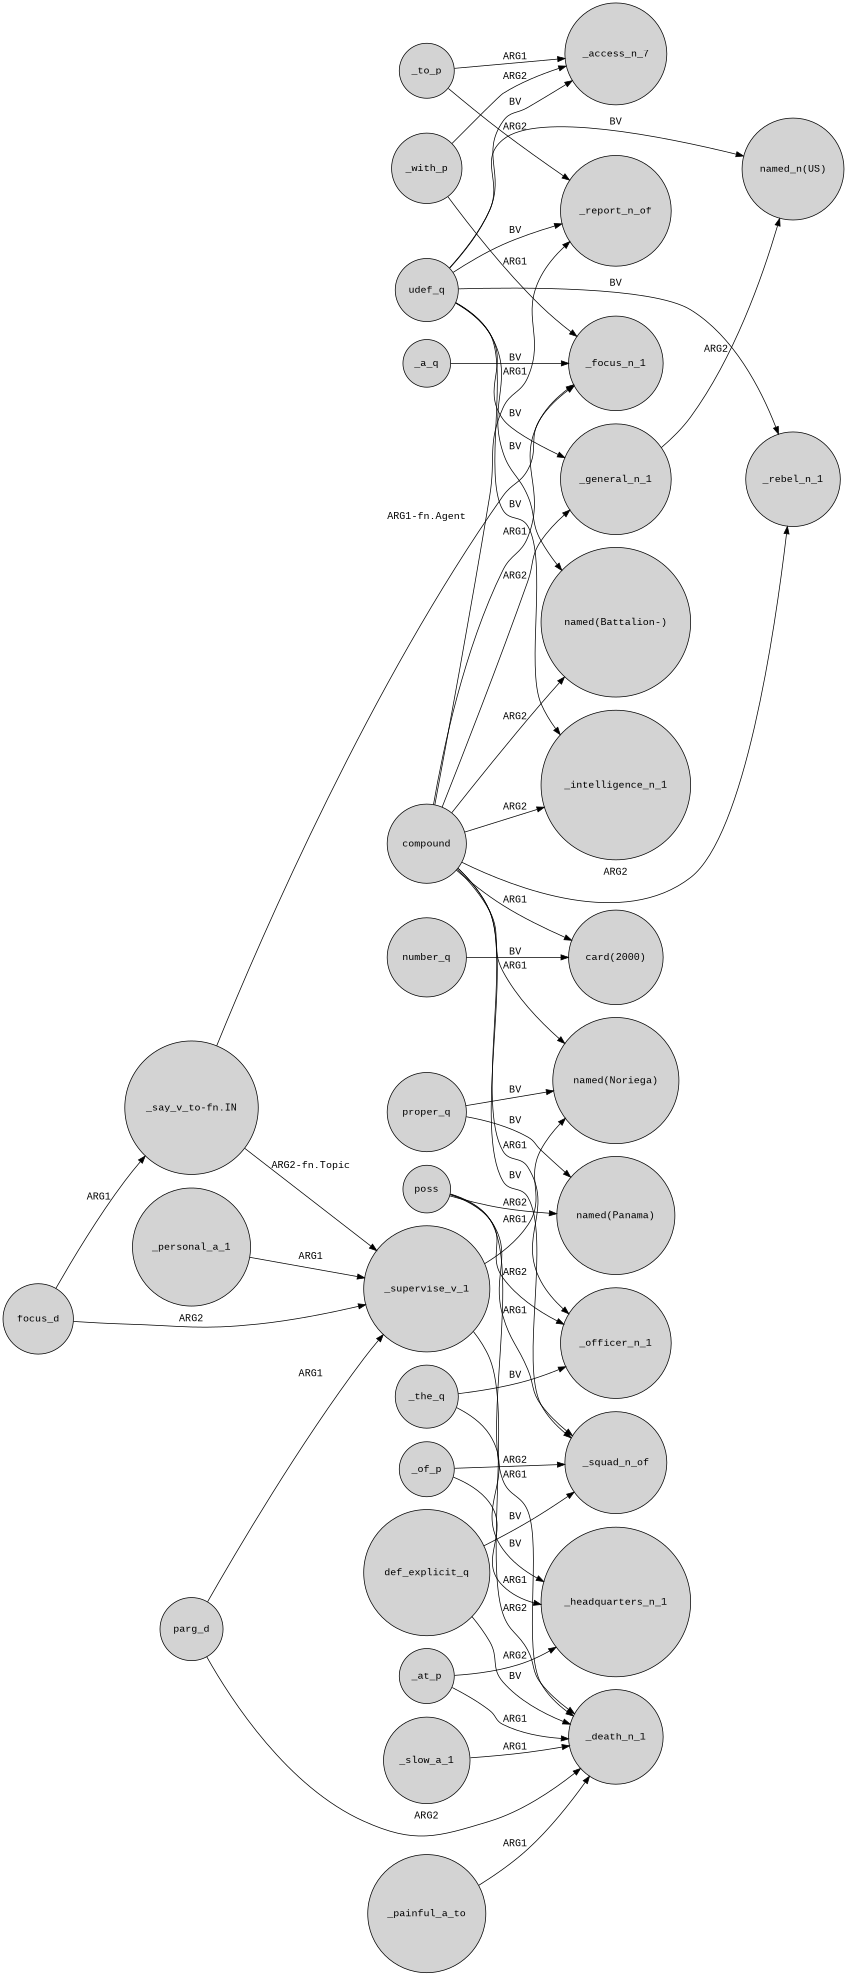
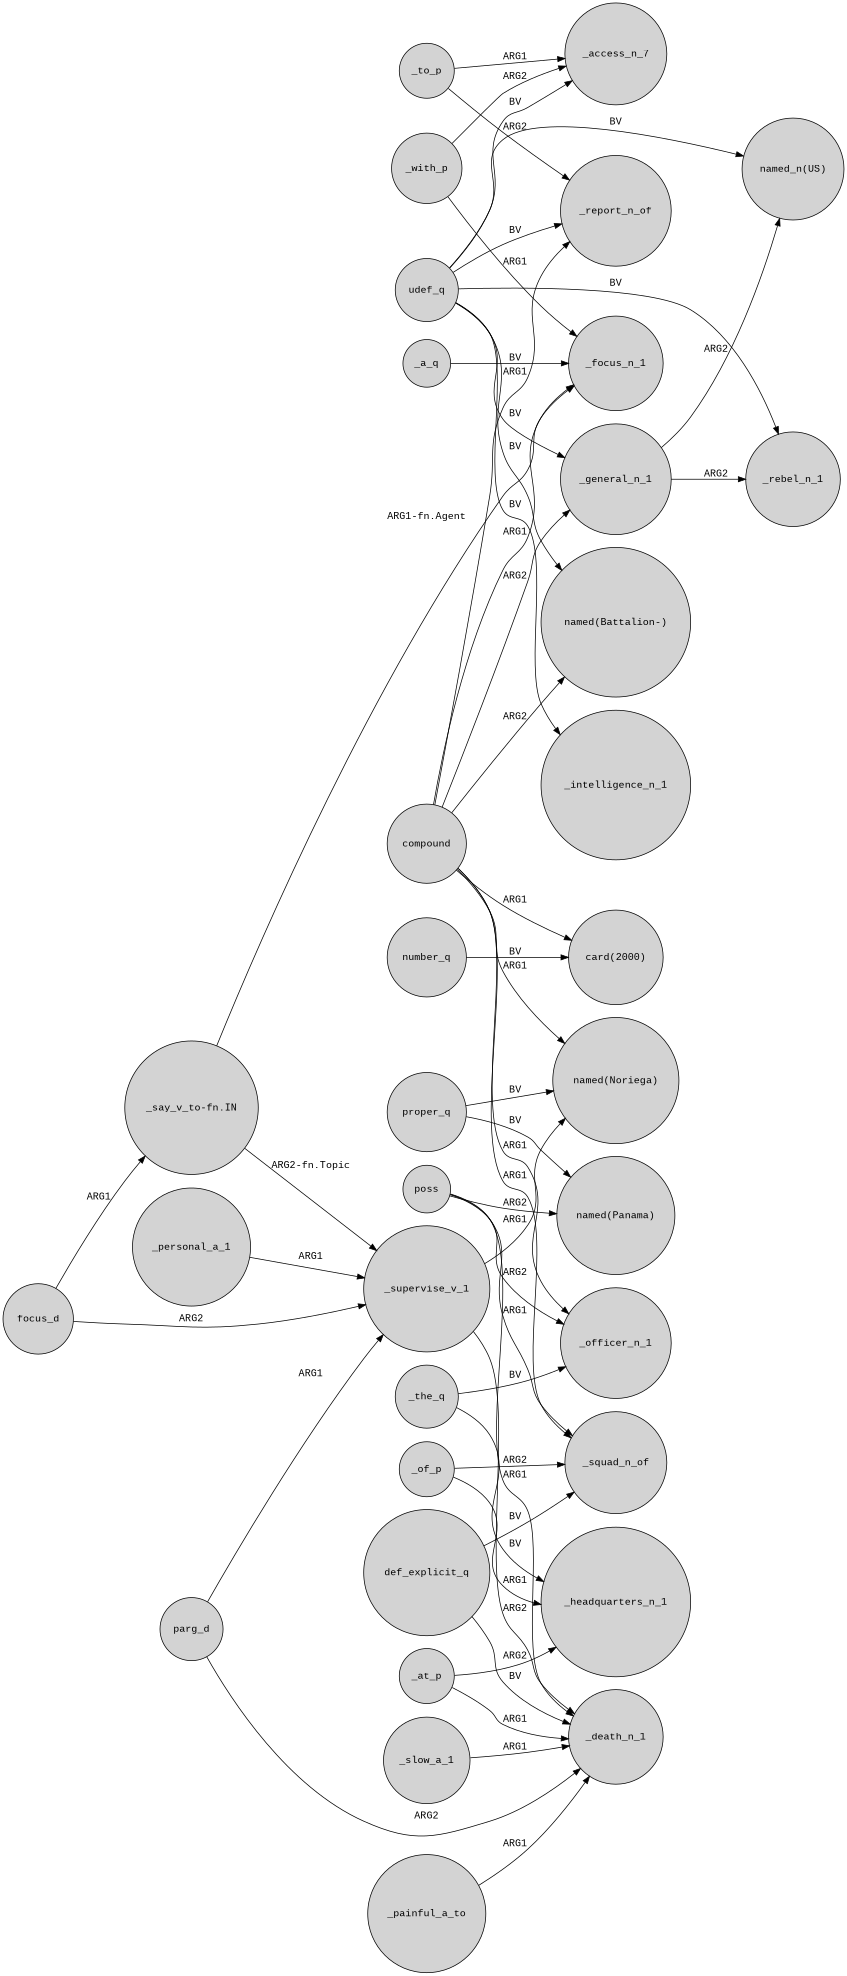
(501, 821) -> none
(723, 827) -> (705, 479)
(515, 1176) -> (515, 1176)
